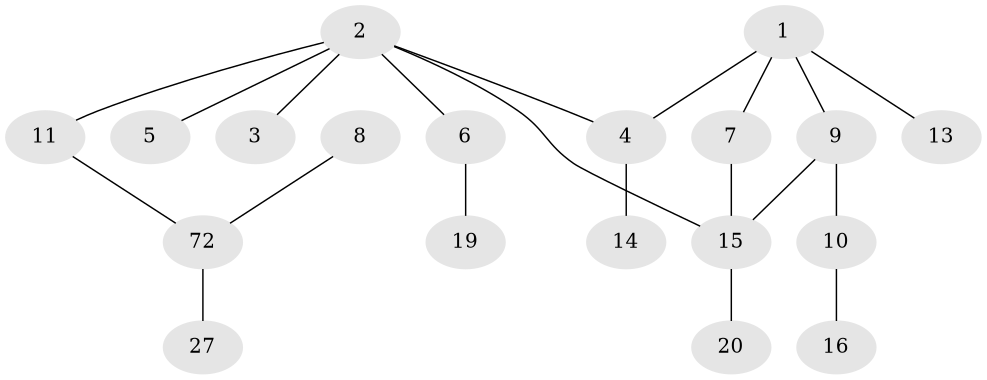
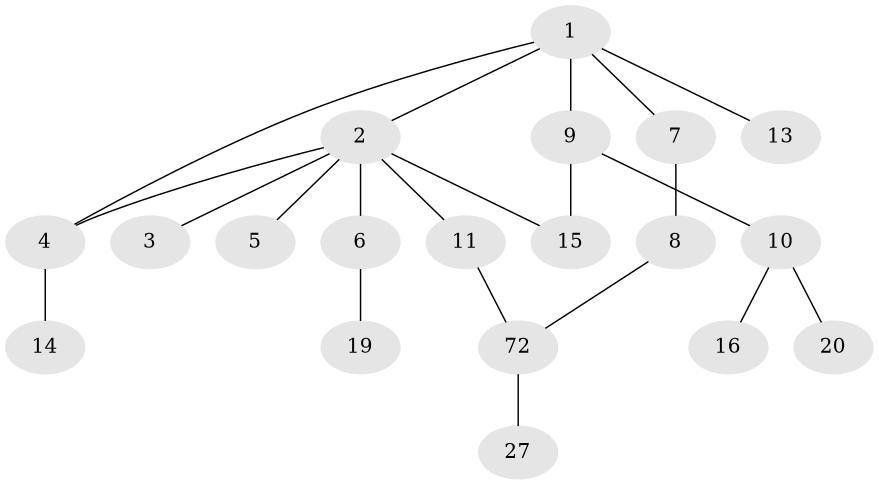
none -> (466, 85)
(731, 190) -> (676, 180)
(731, 295) -> (807, 295)
